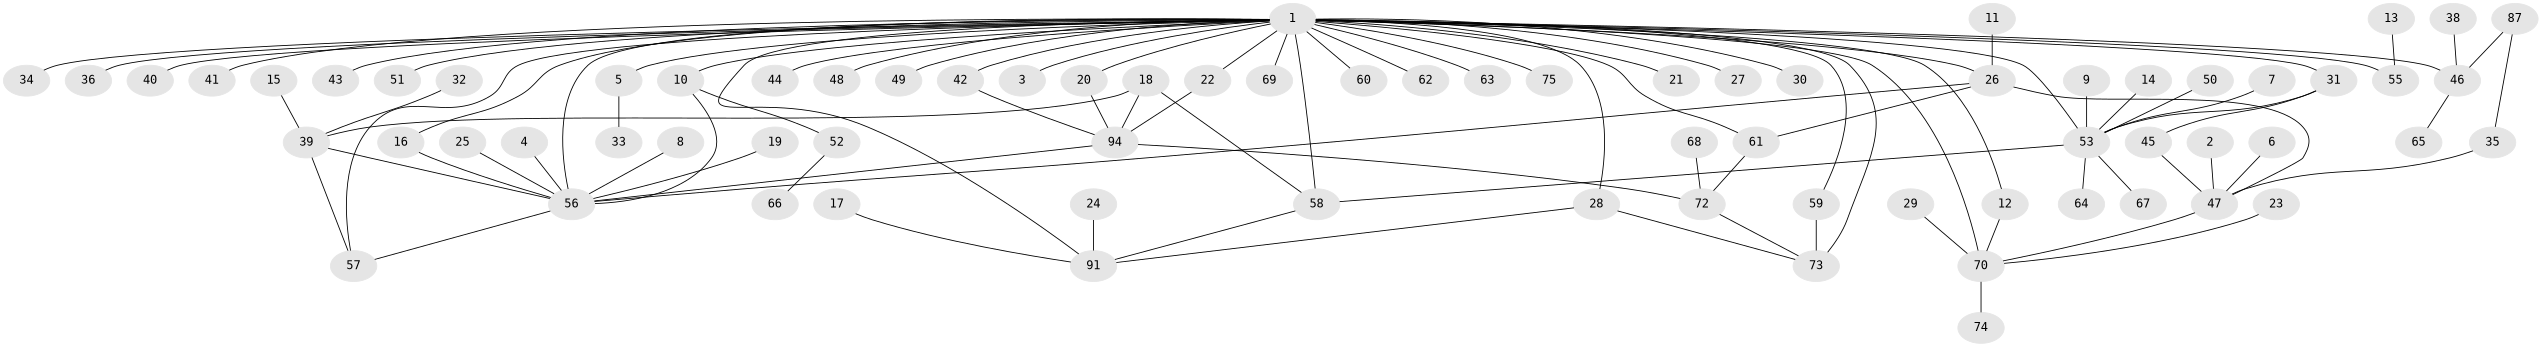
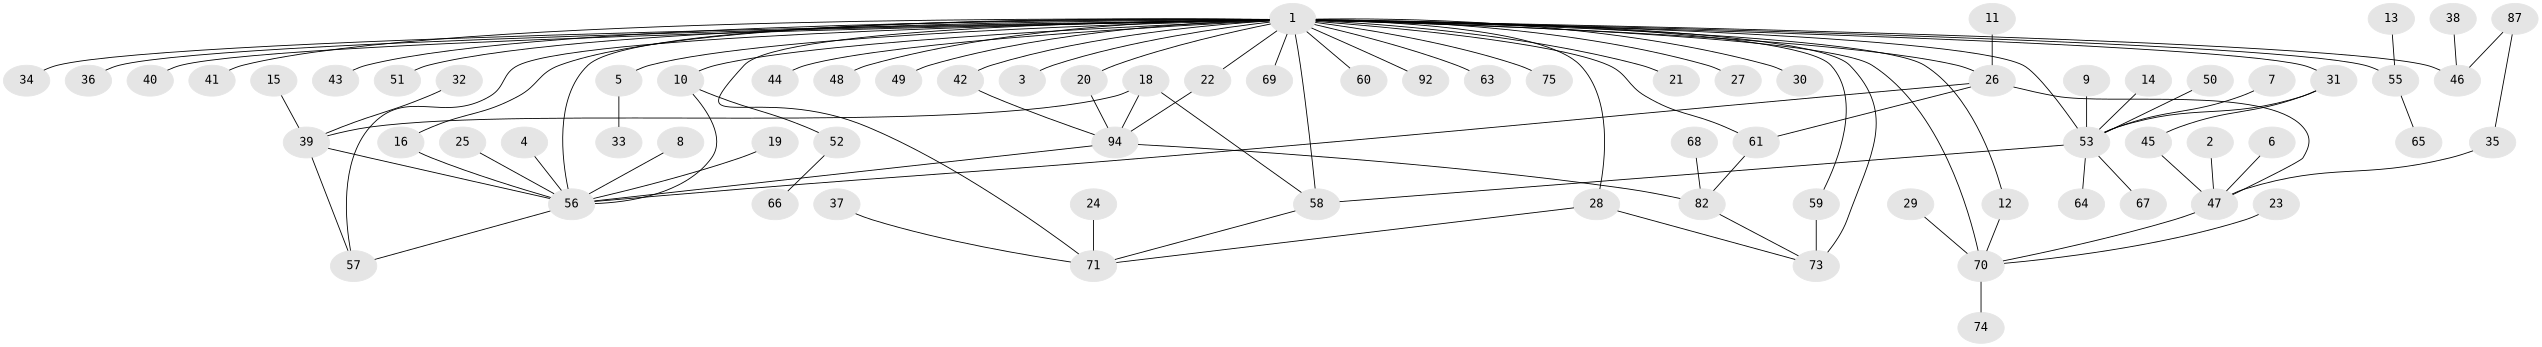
(1426, 81) -> (1426, 81)
(2438, 112) -> (2407, 111)
(837, 204) -> (837, 204)
(1702, 204) -> (1702, 204)
(1094, 266) -> (1094, 266)
